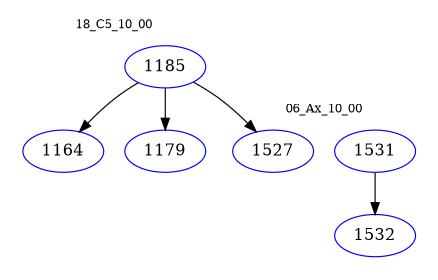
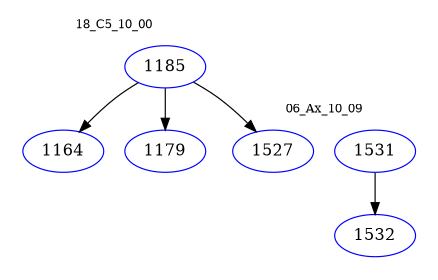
(324, 110) -> (324, 110)
